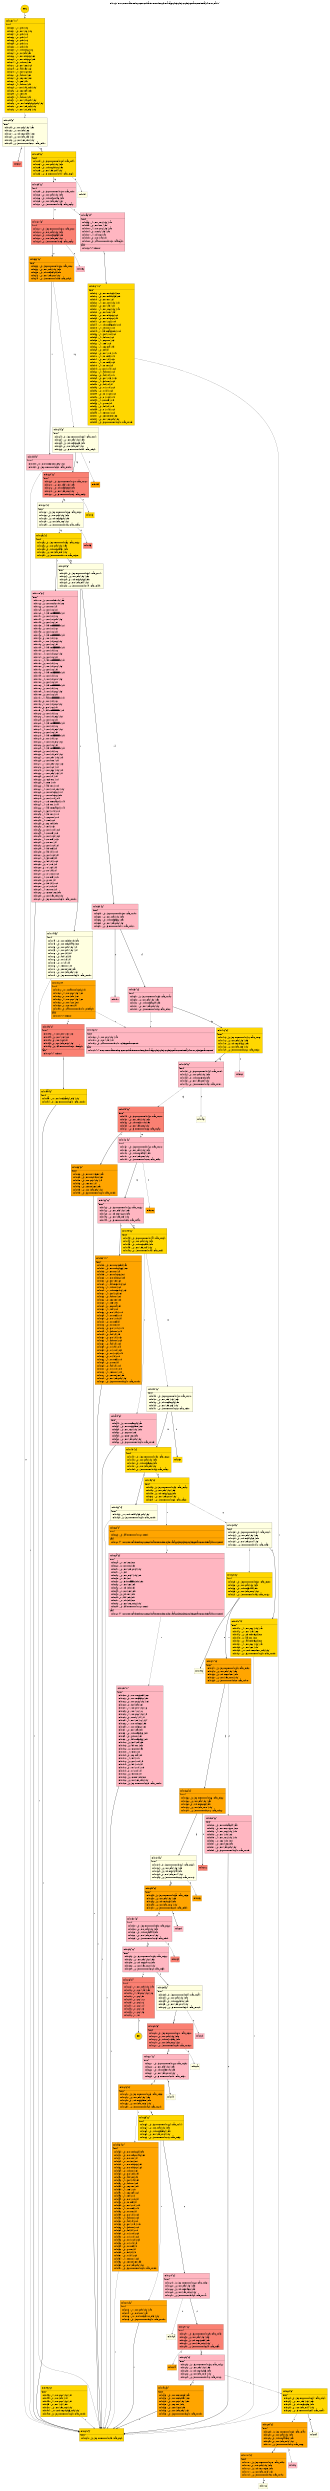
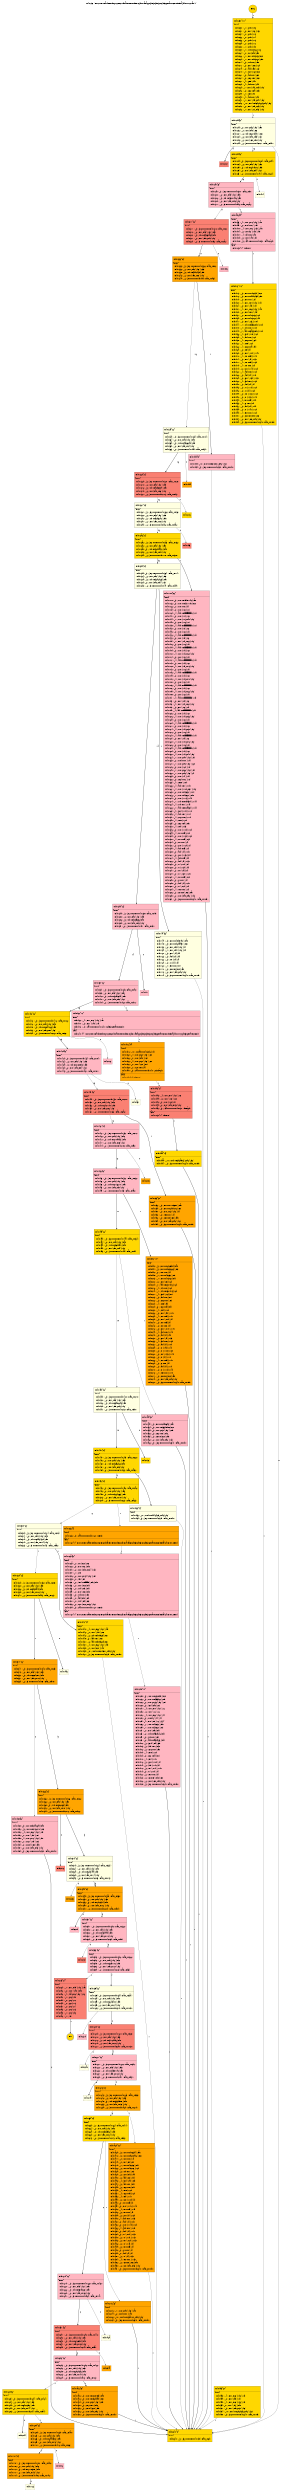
(110, 1019) -> (139, 1039)
